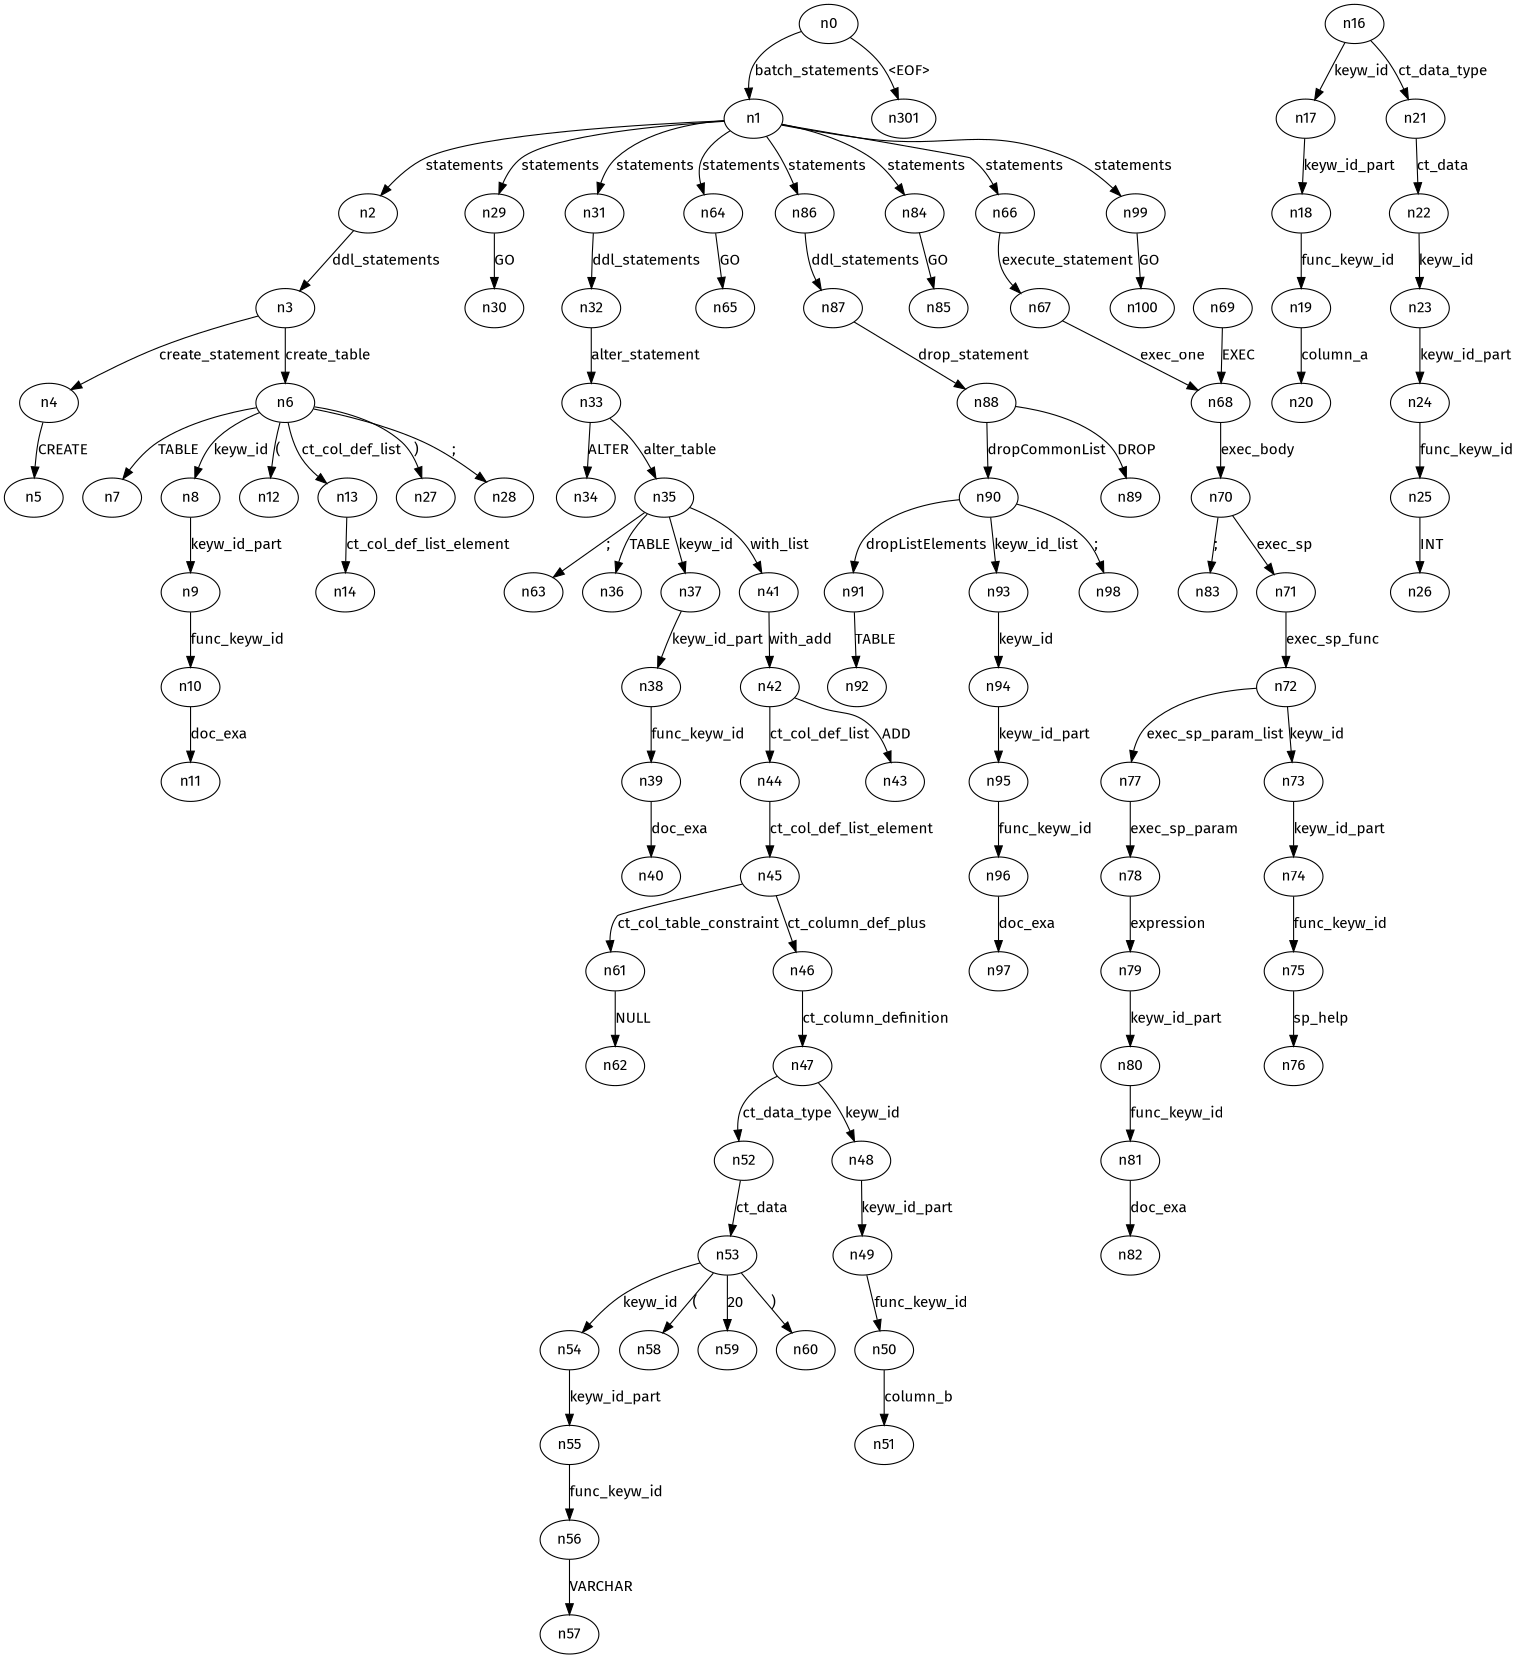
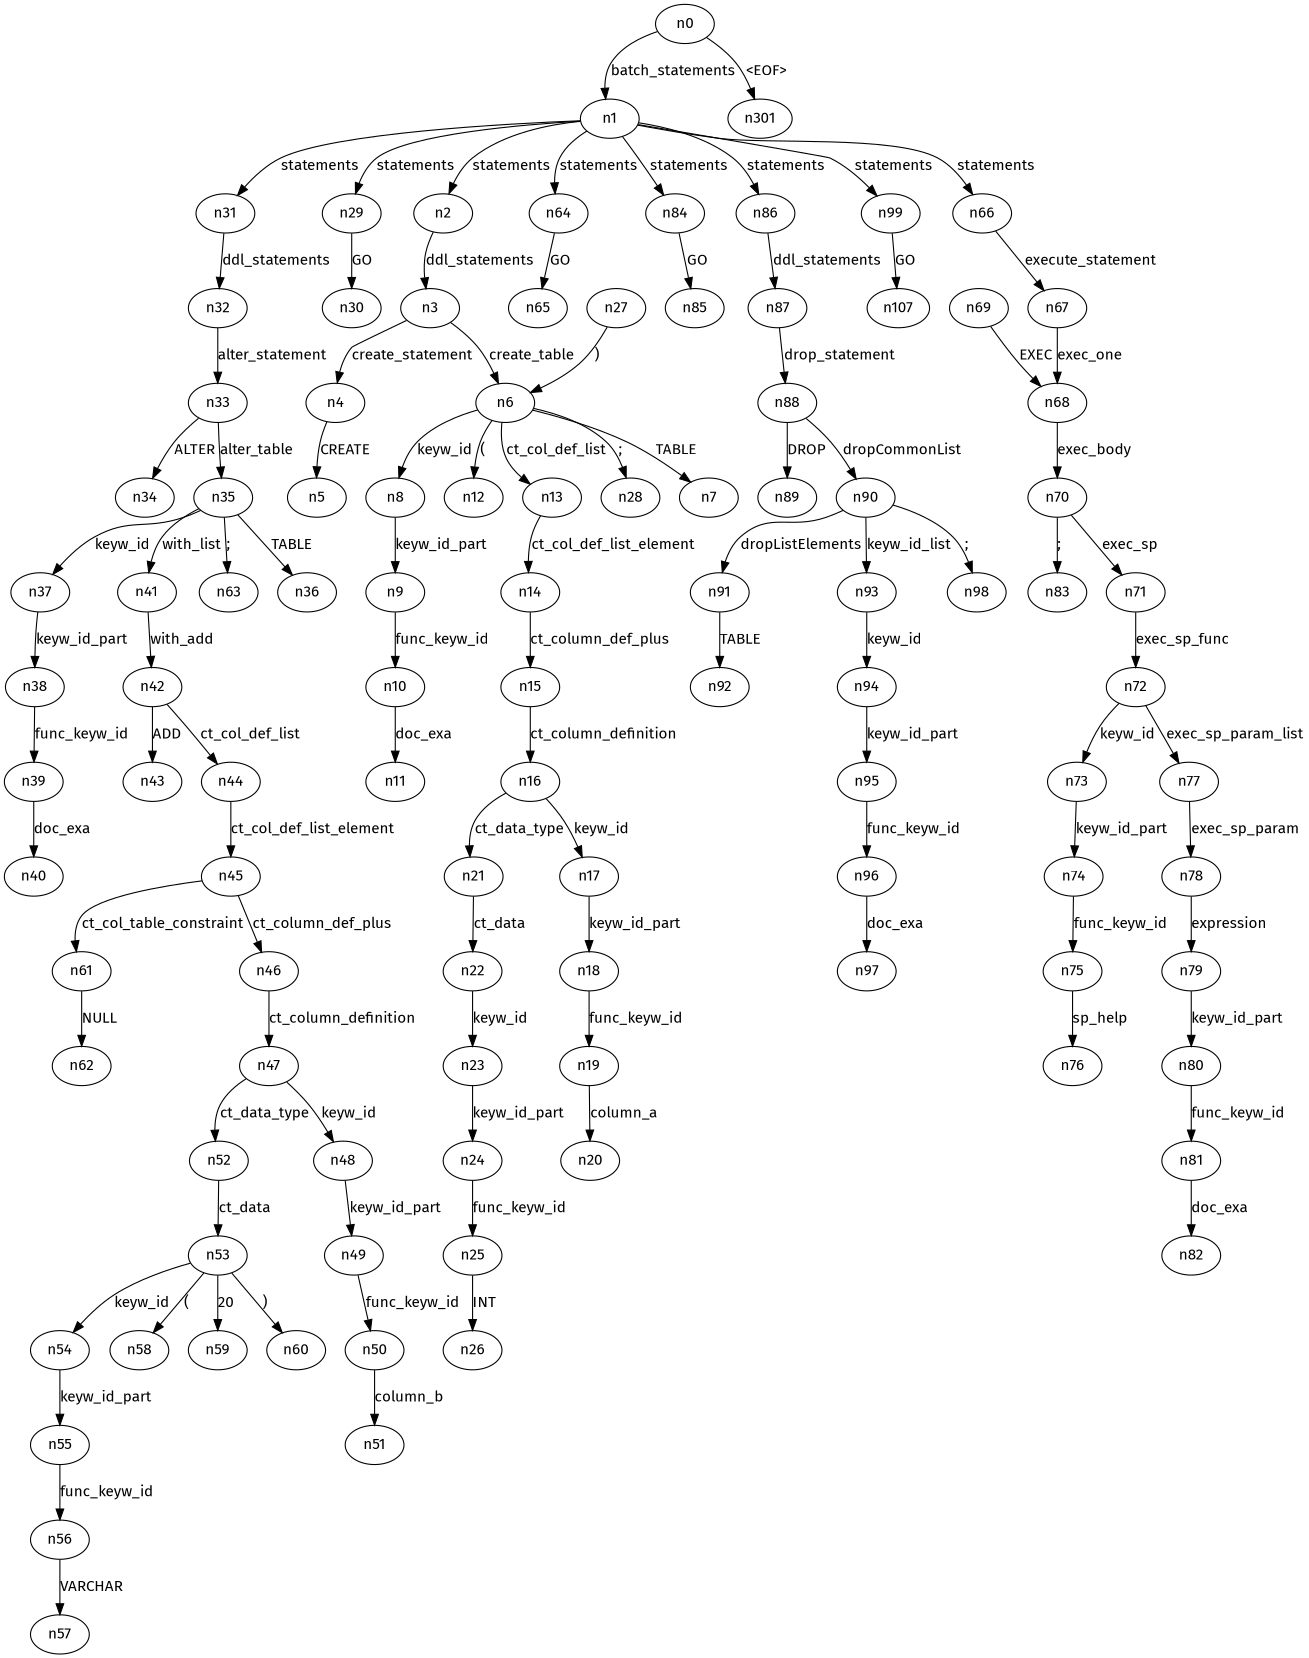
(1142, 308) -> (898, 308)
(399, 440) -> (579, 364)
none -> (530, 687)
